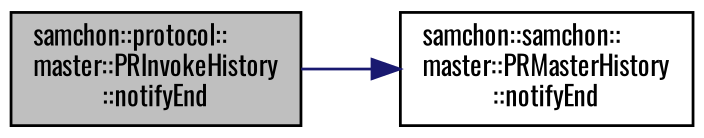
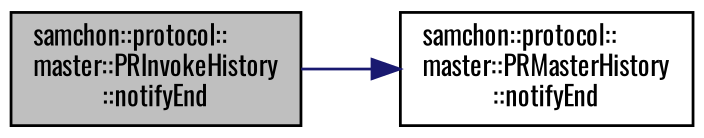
(547, 69) -> (547, 69)
